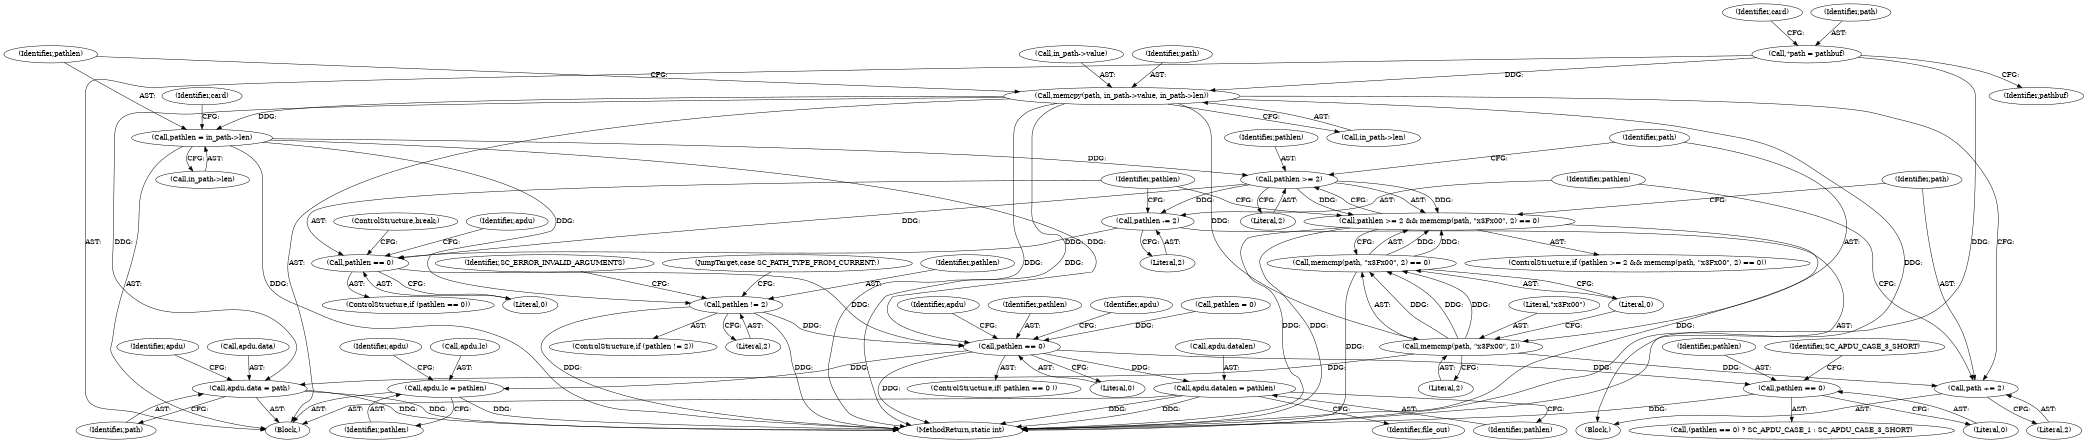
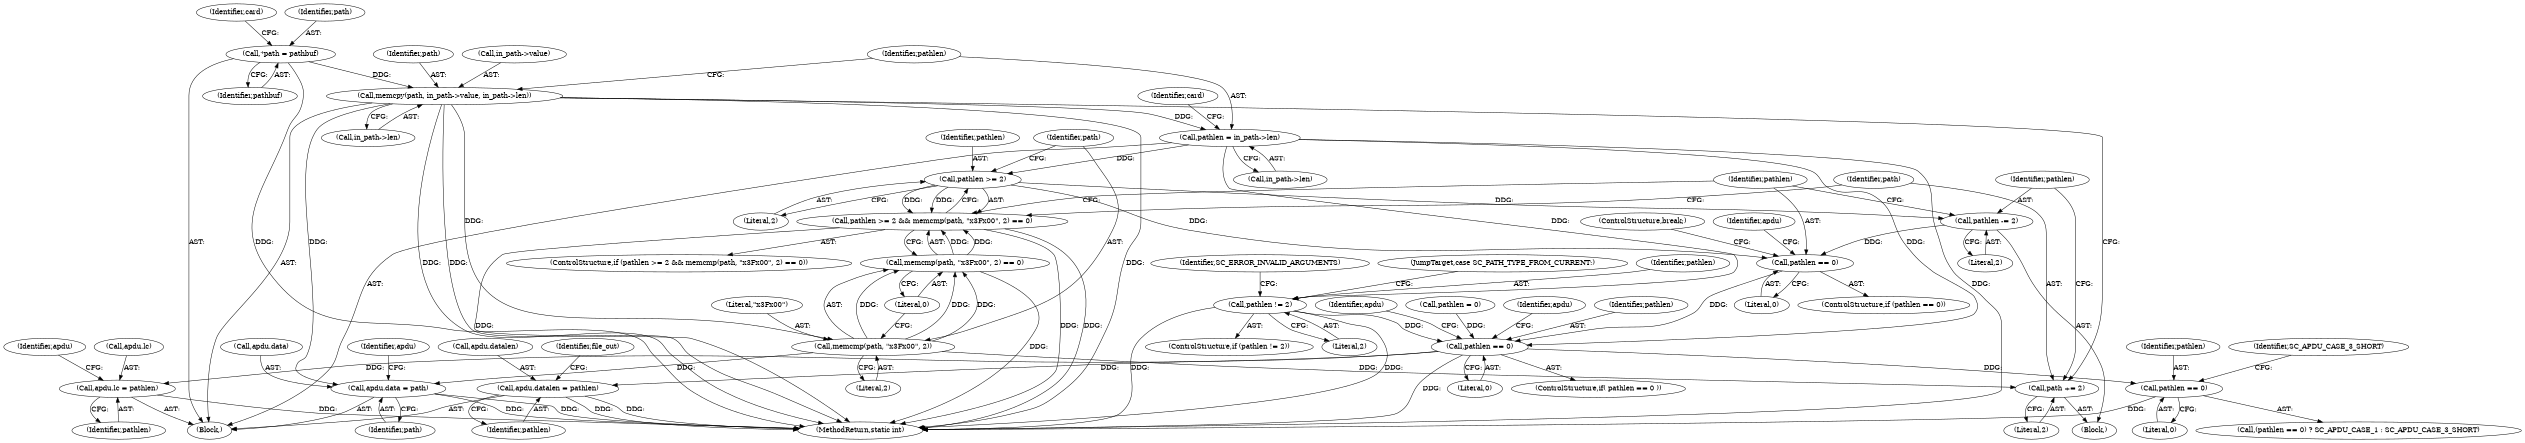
none -> (270, 79)
(1321, 410) -> (570, 366)
